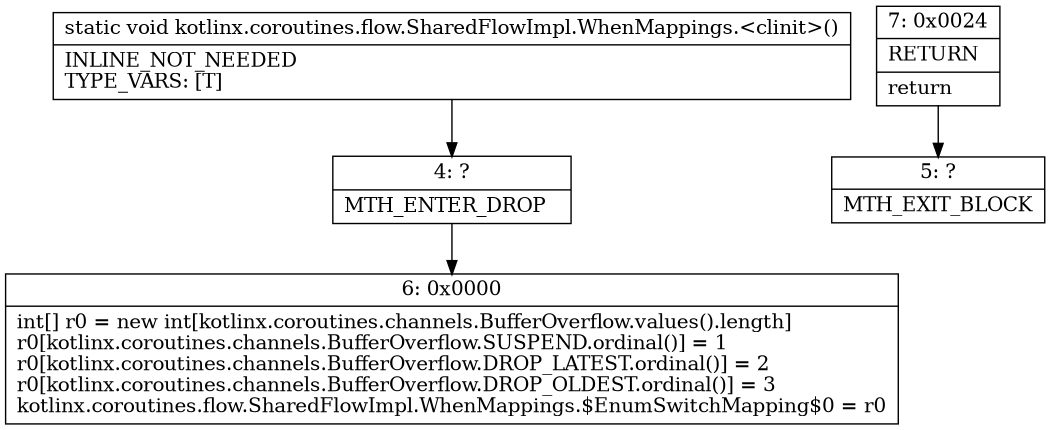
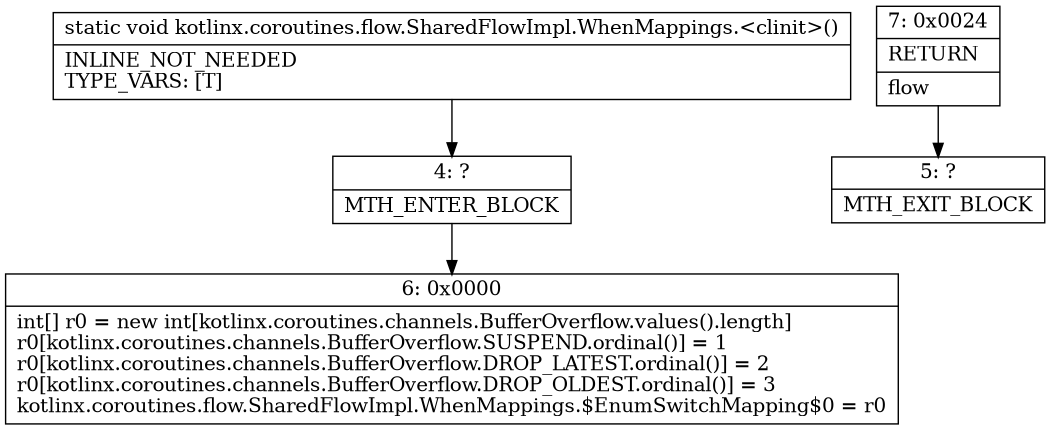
(920, 88) -> (909, 88)
(446, 206) -> (452, 206)
